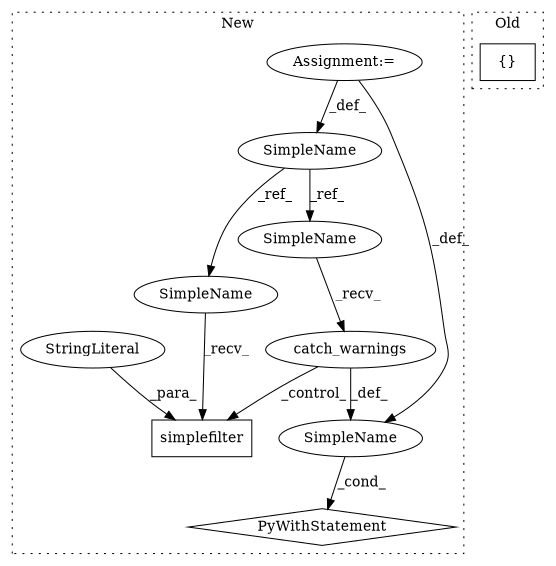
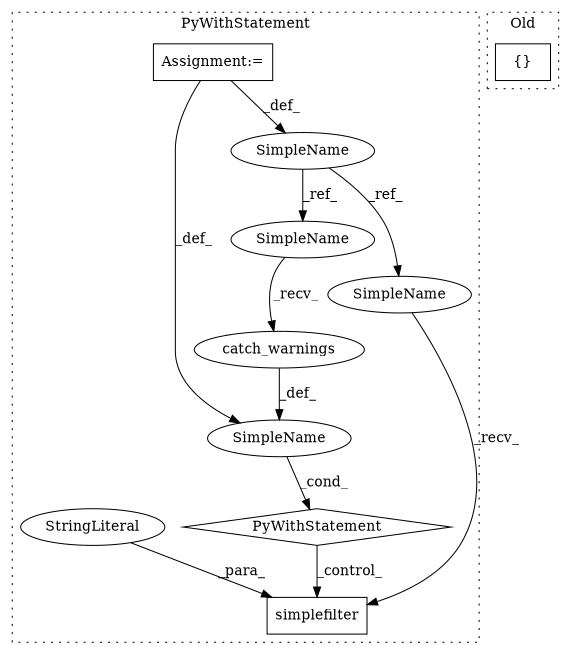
(238, 24) -> (246, 24)
(345, 62) -> (213, 62)
(276, 389) -> (317, 566)
